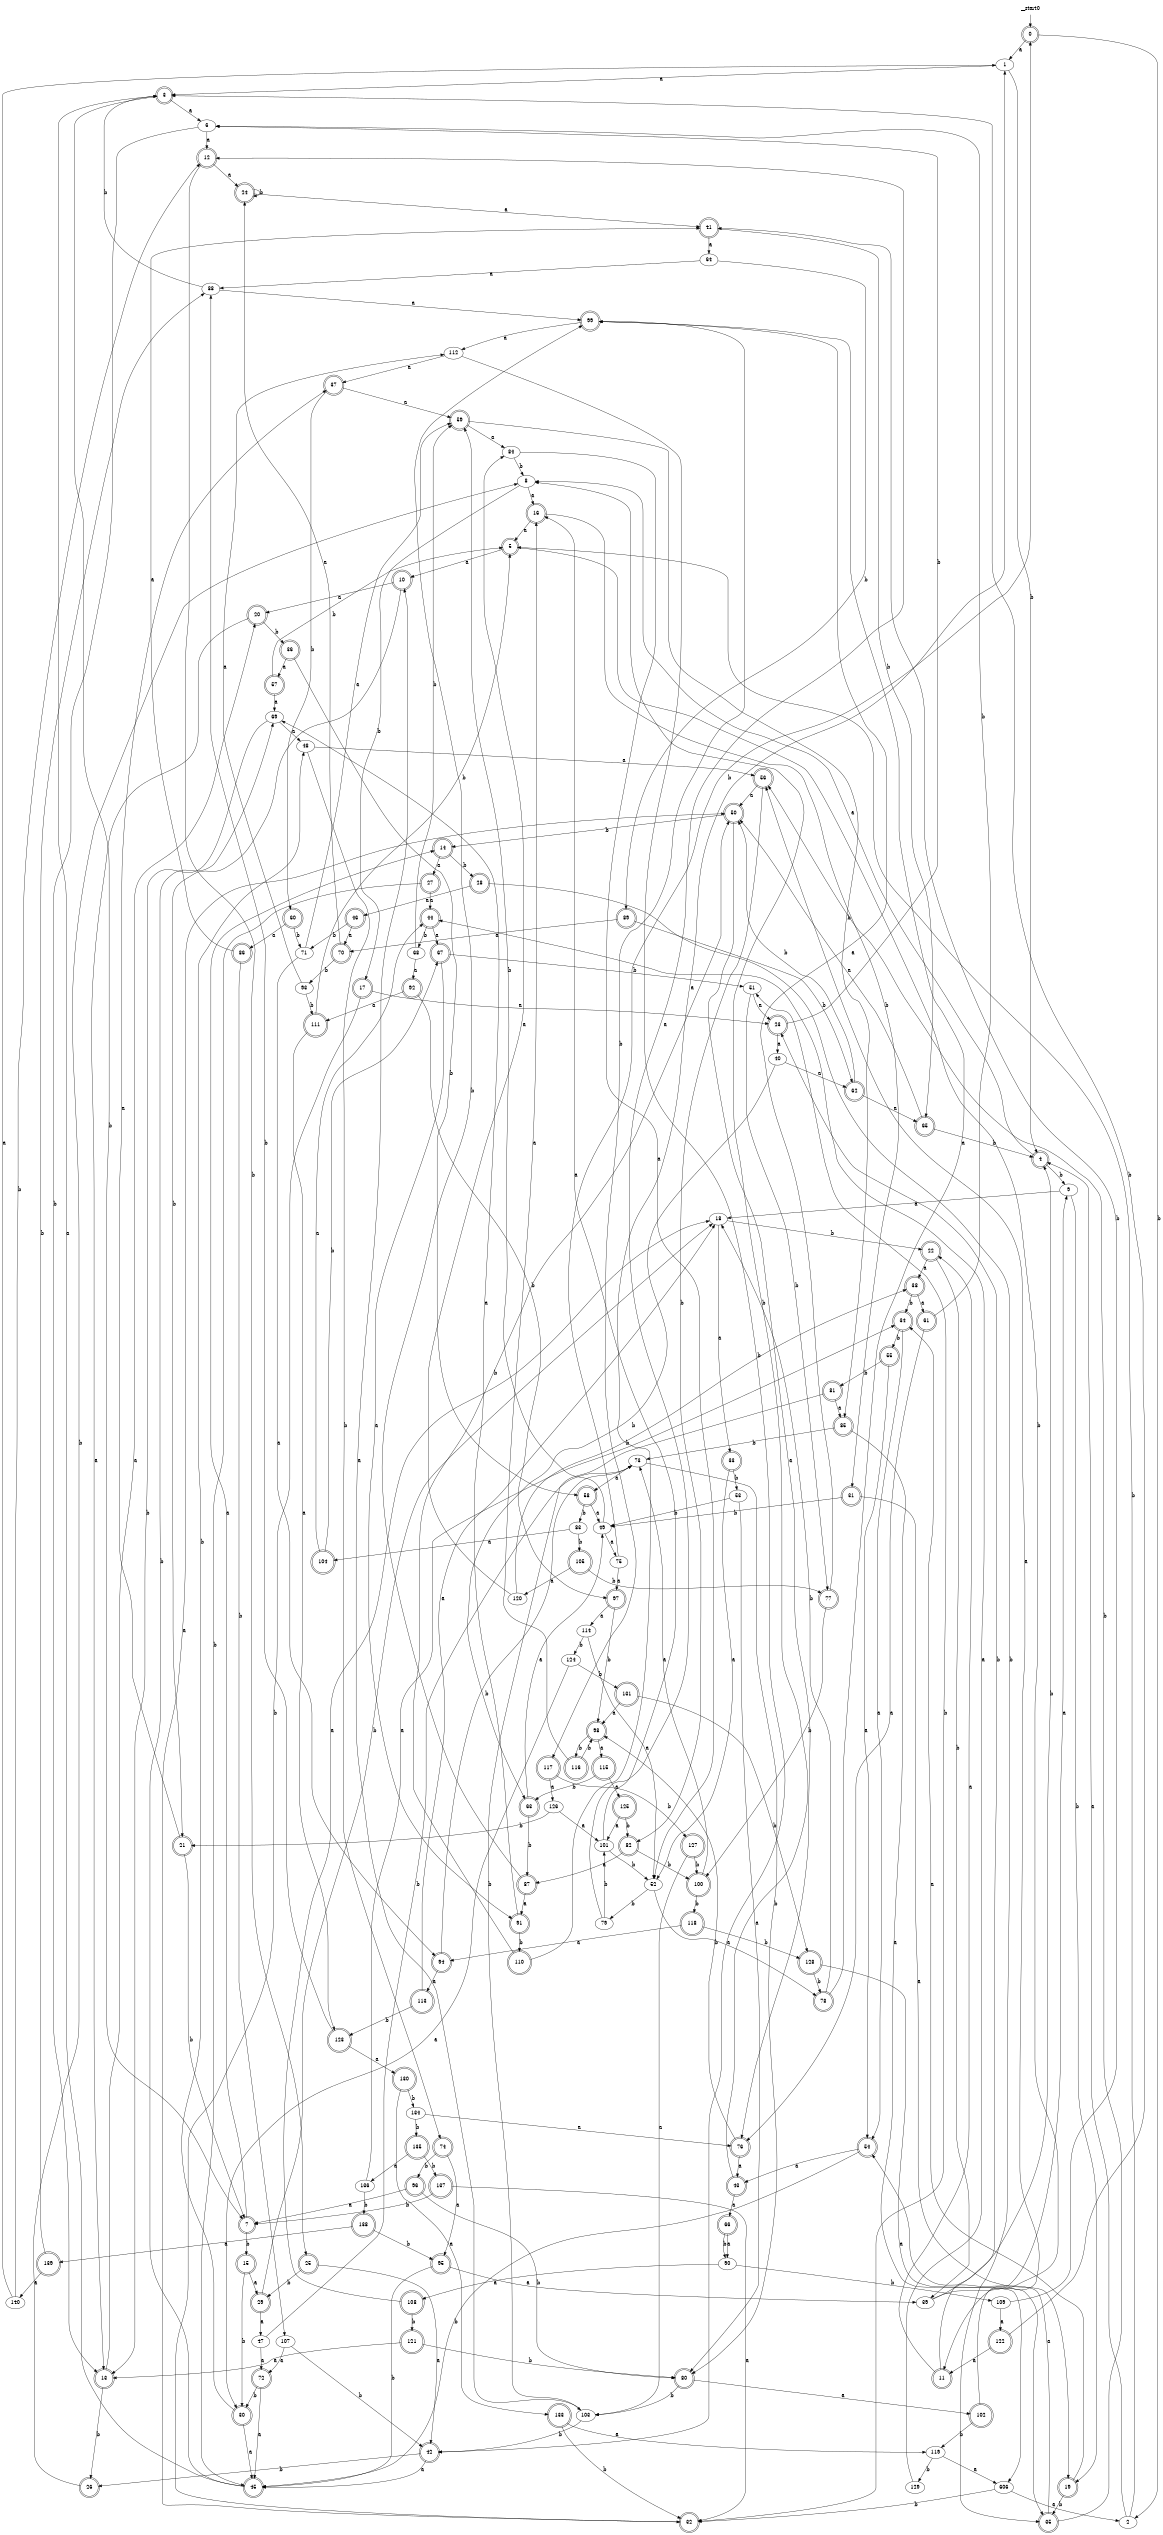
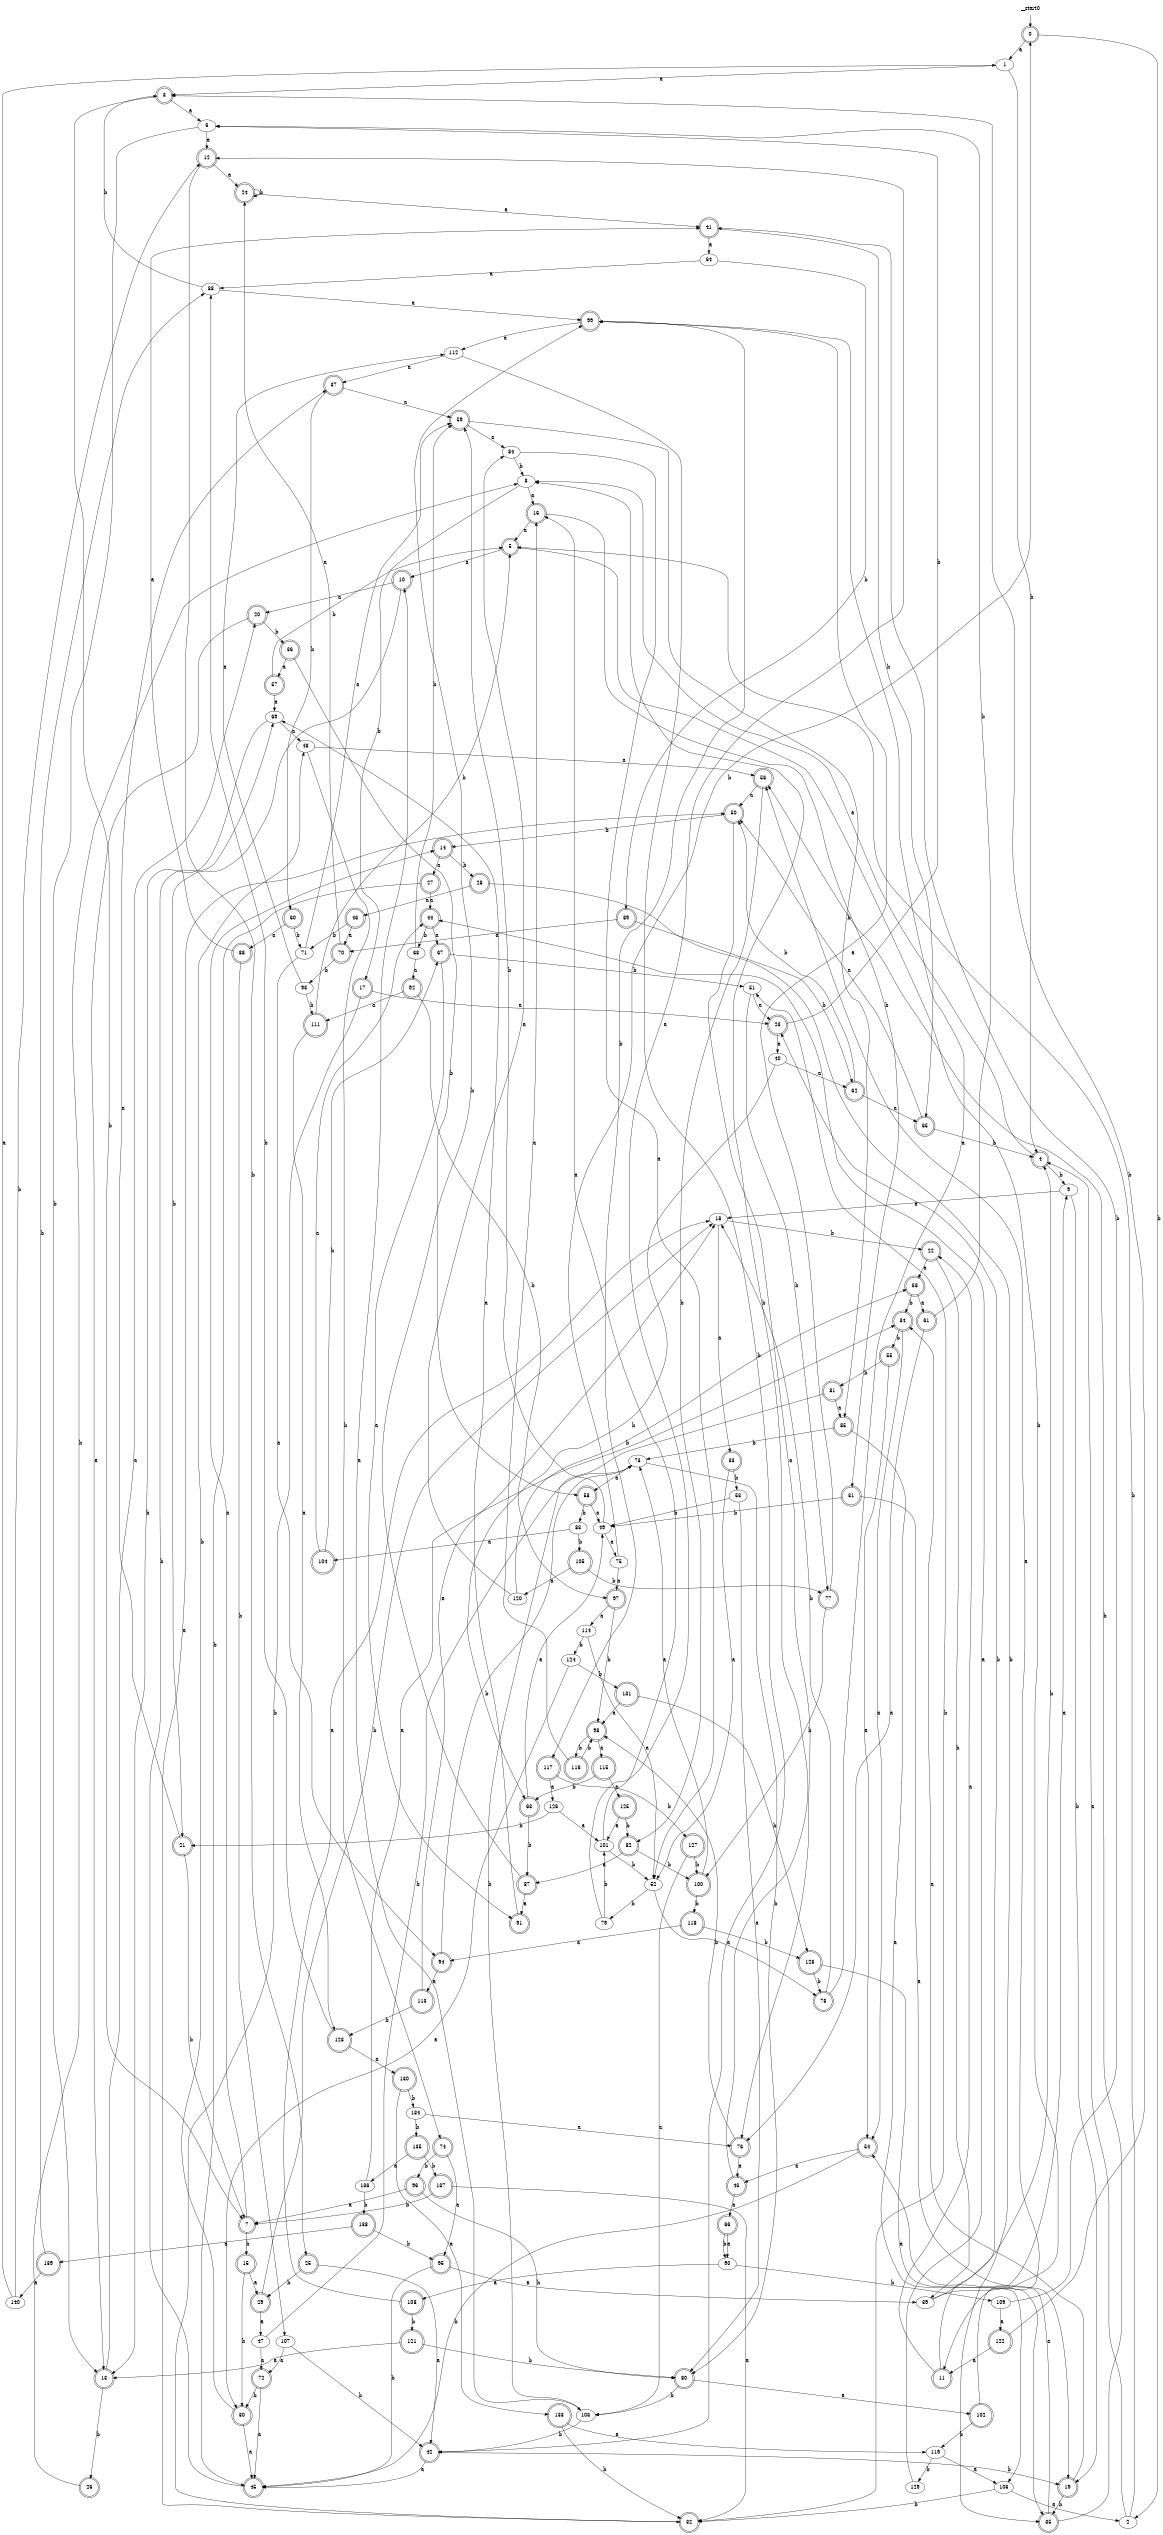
(66, 1300) -> none
(519, 1963) -> none
(261, 2470) -> (748, 2456)
(1004, 2487) -> (1004, 2487)
